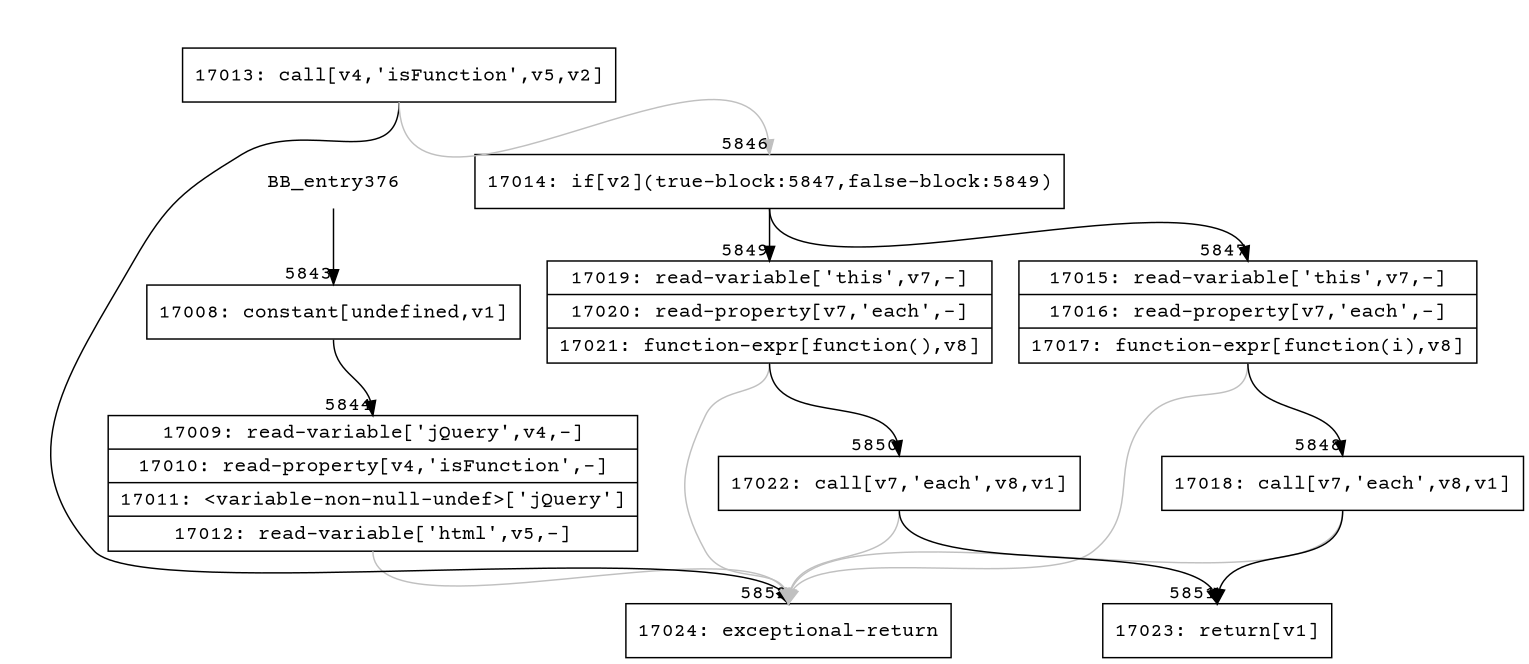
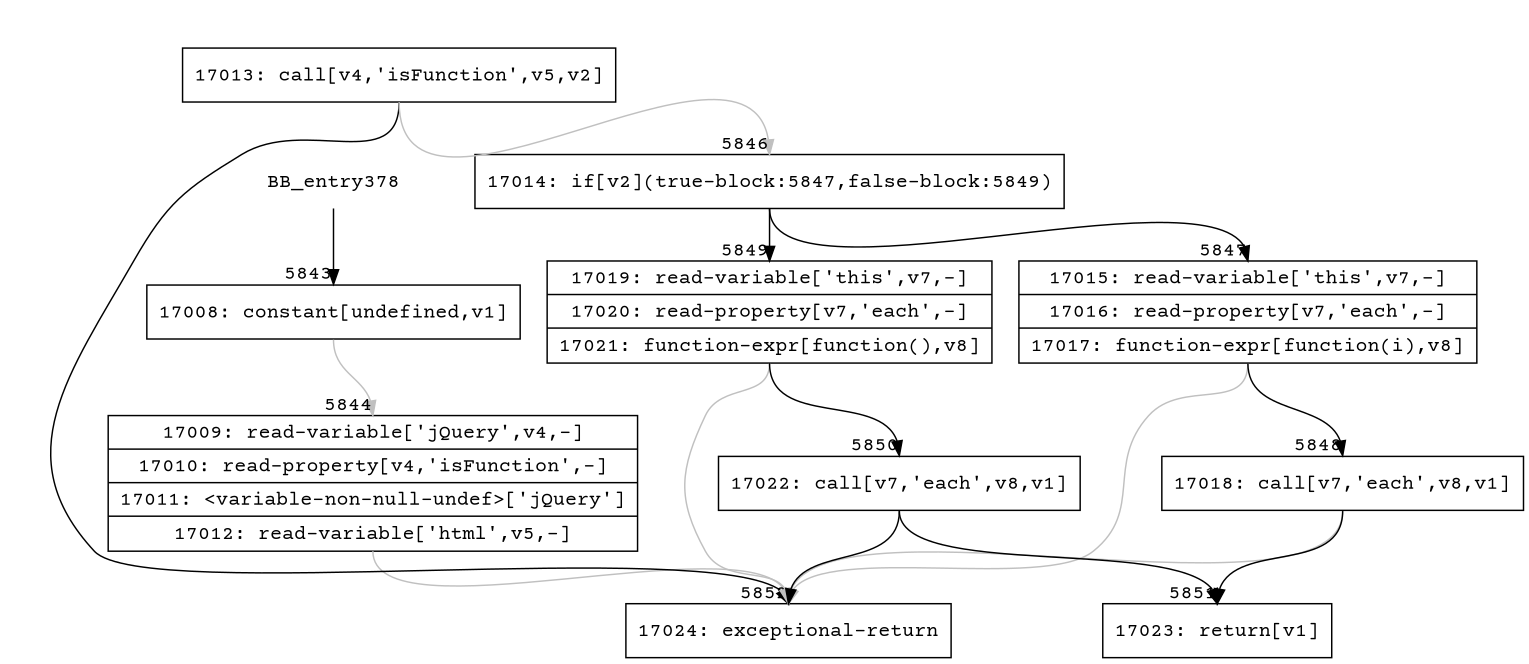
(334, 182) -> (334, 182)
(348, 372) -> (348, 372)
(878, 545) -> (878, 545)
